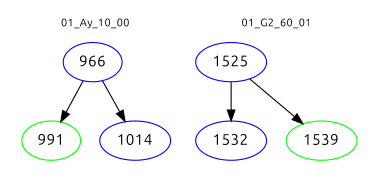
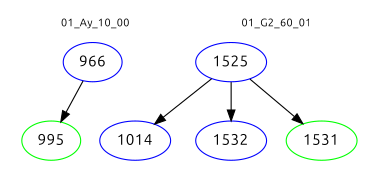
(111, 96) -> (195, 92)
(51, 141) -> (51, 141)
(322, 141) -> (322, 141)
